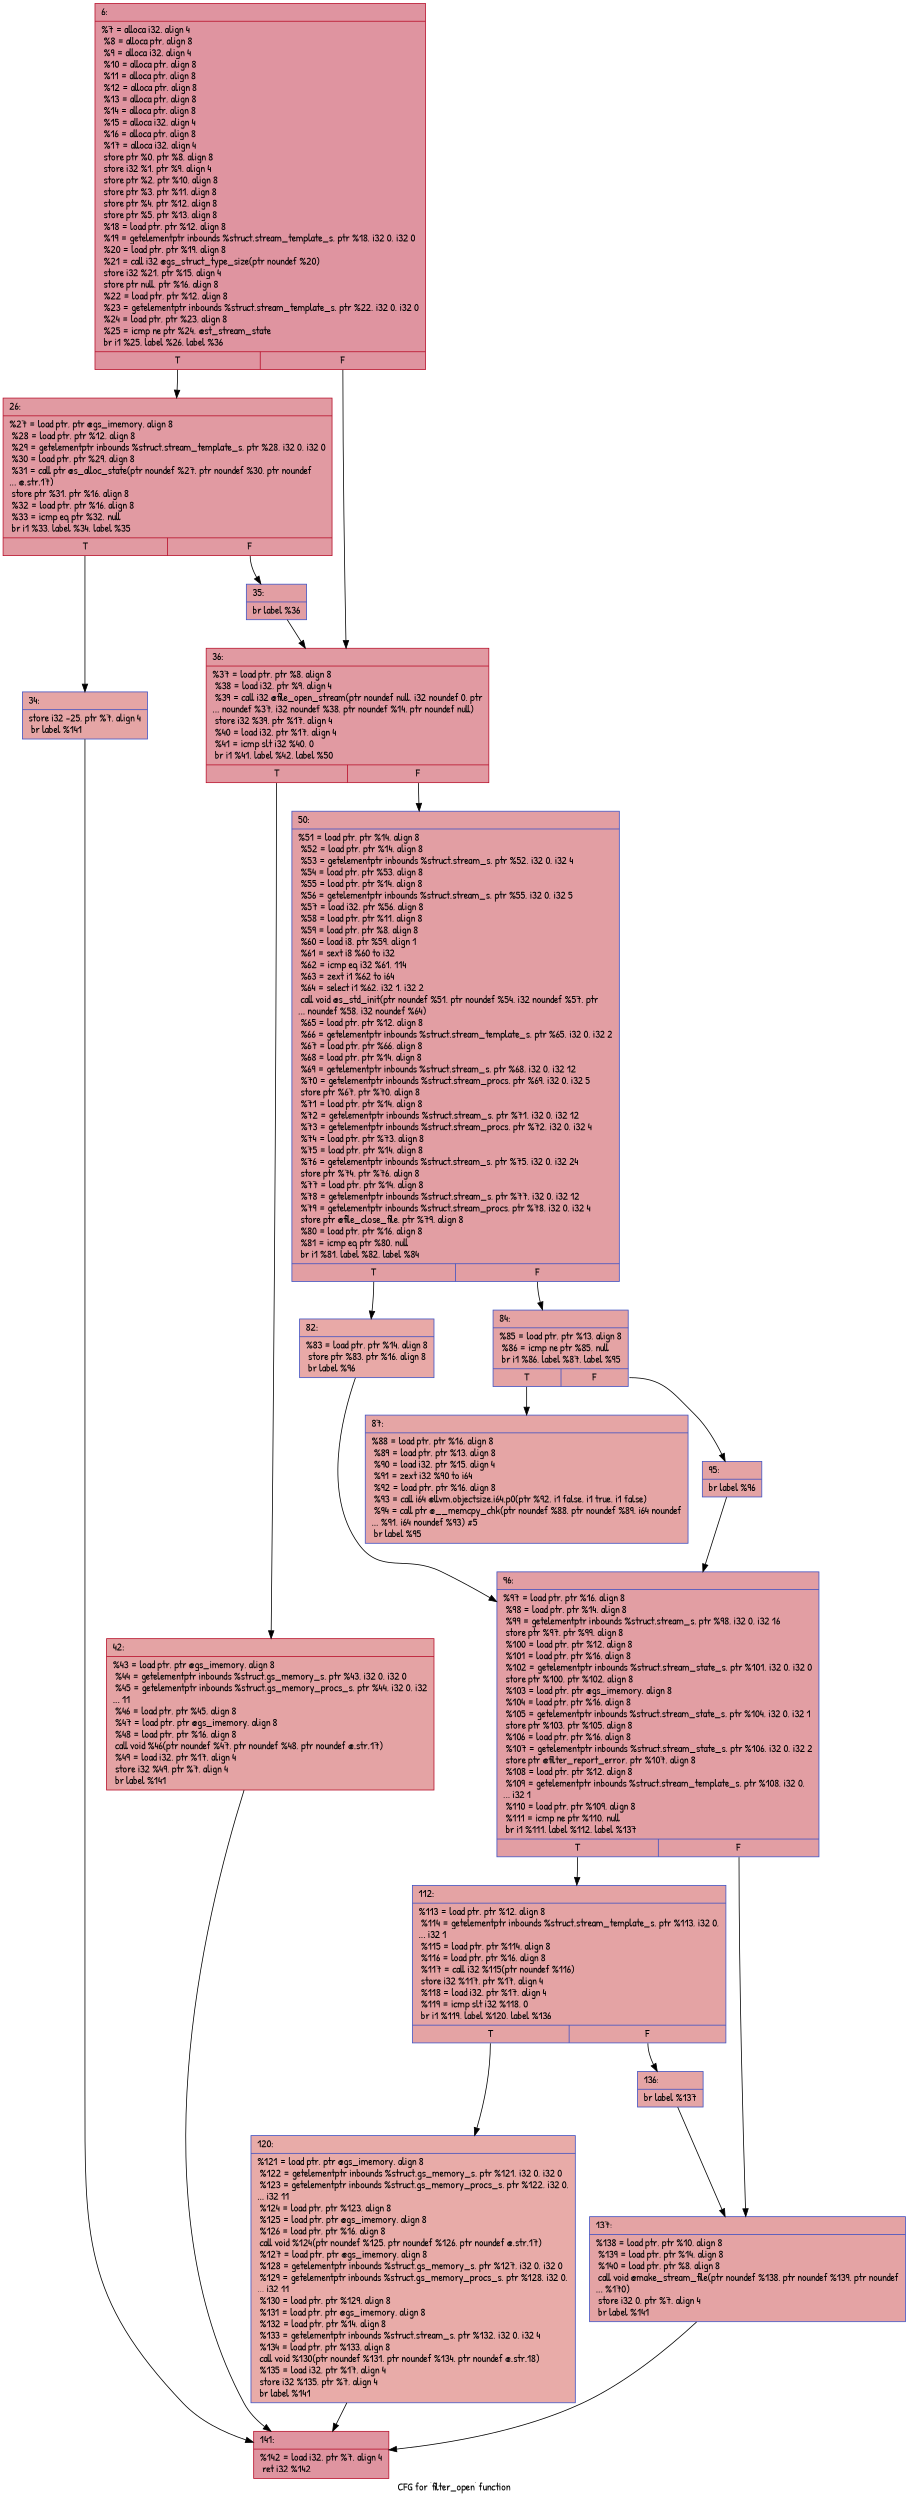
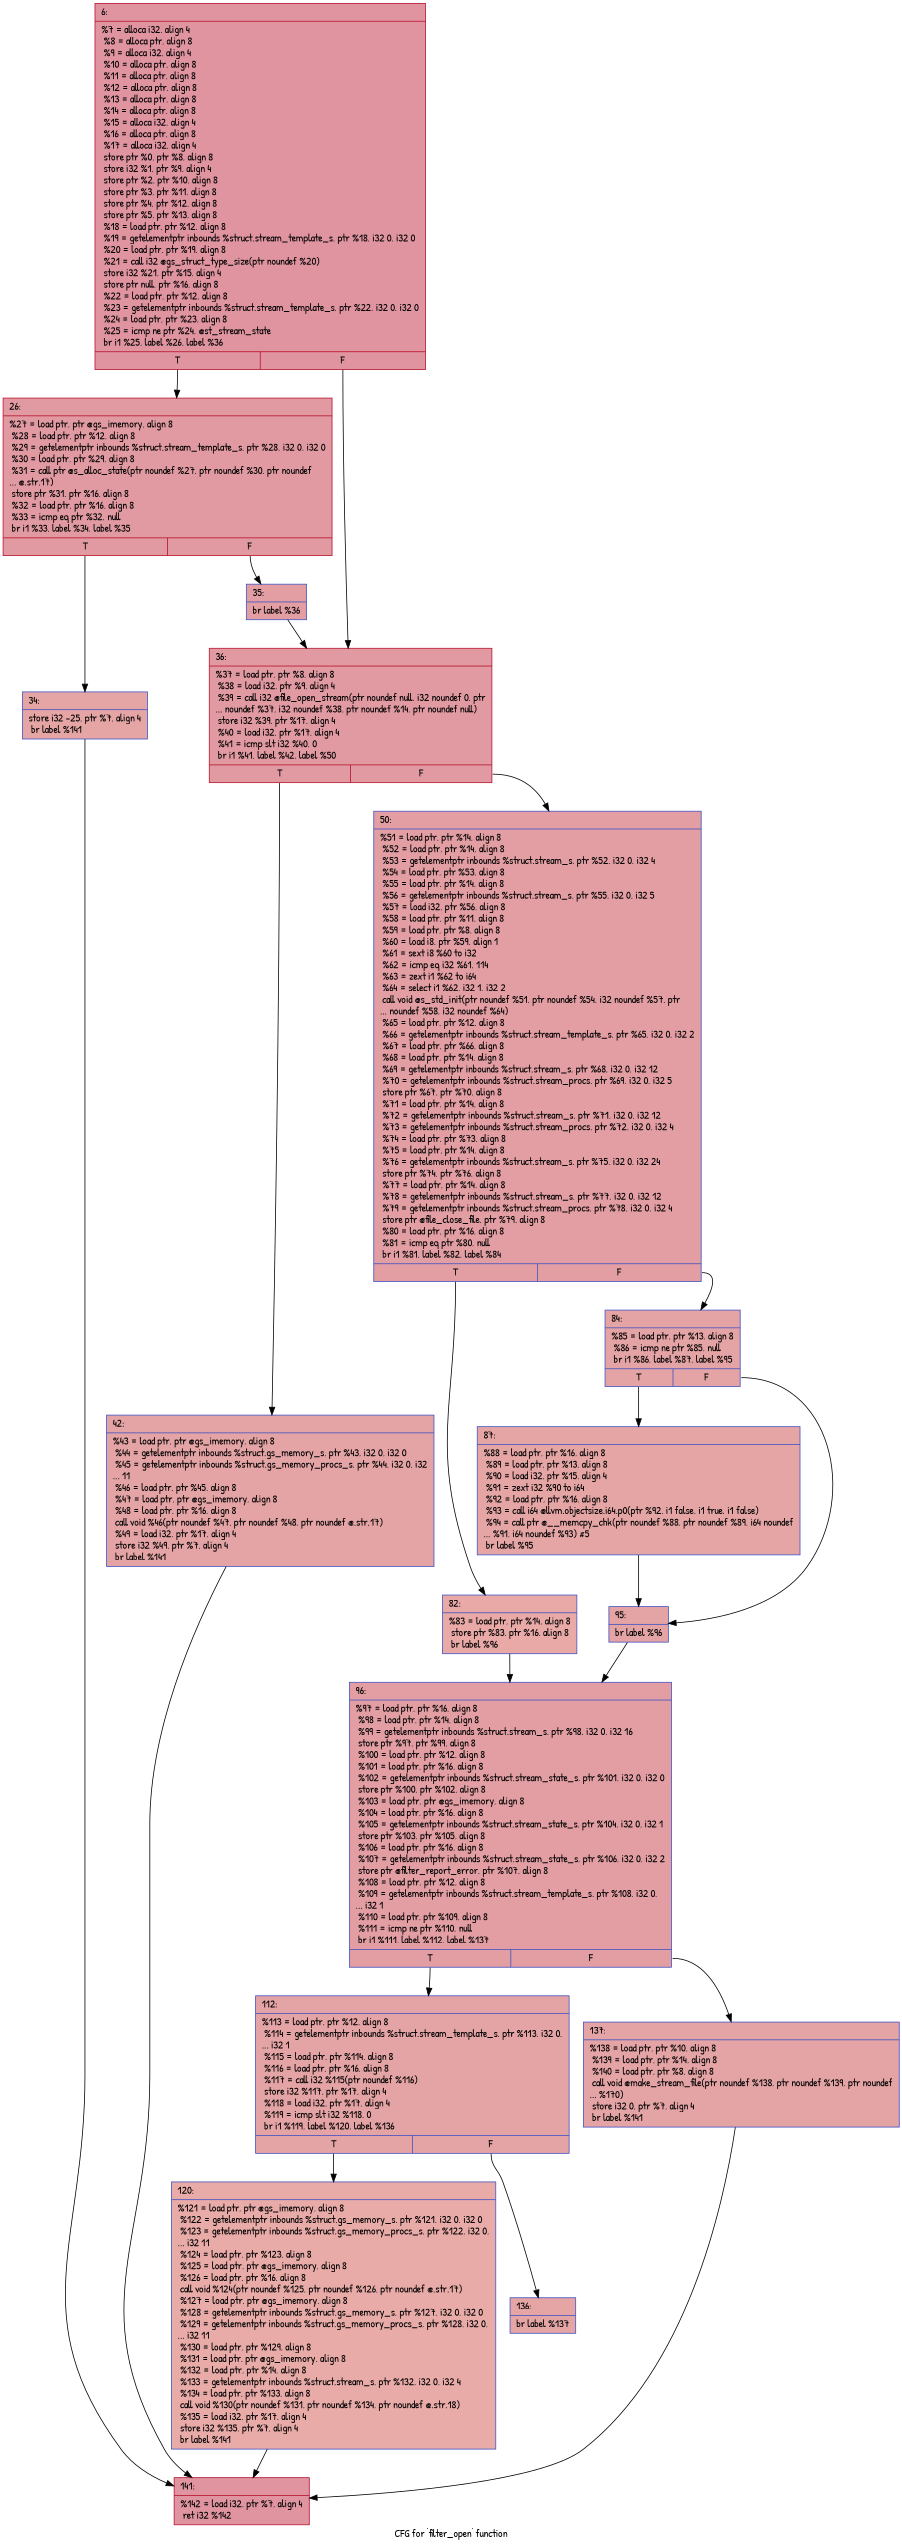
none -> (639, 1577)
(270, 1714) -> (270, 1491)
(700, 2158) -> none
